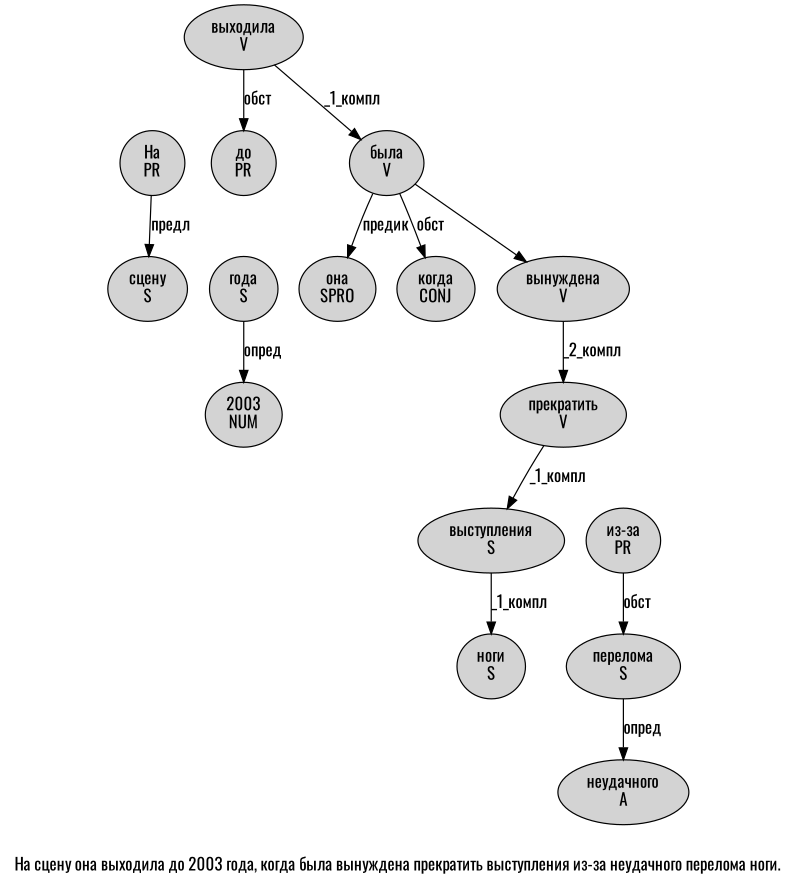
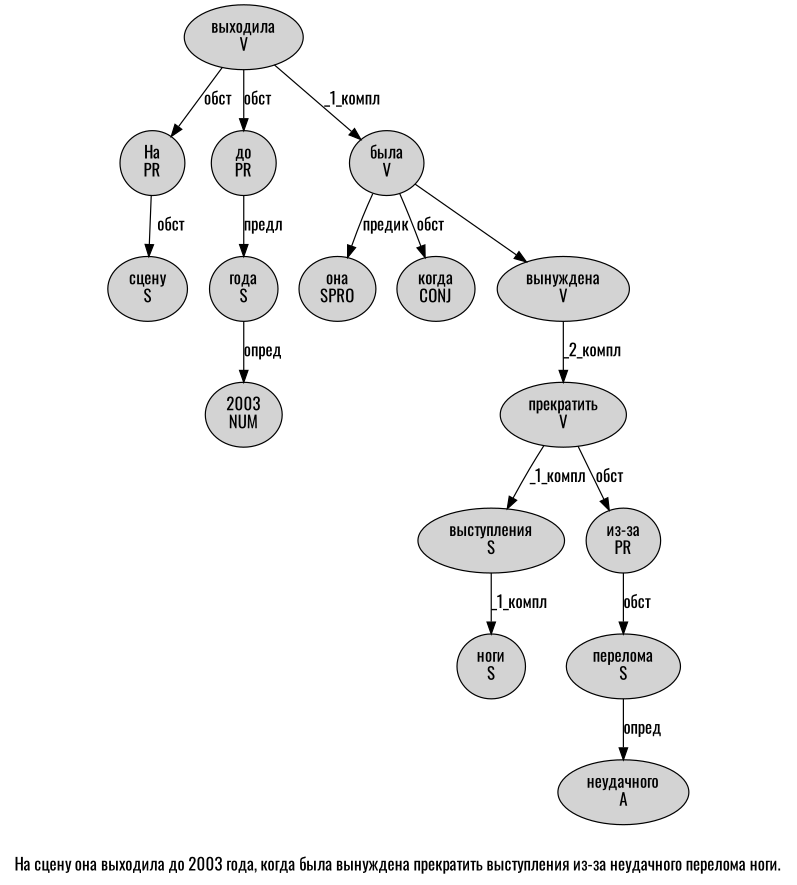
none -> (200, 97)
none -> (244, 220)
(171, 226) -> (171, 226)
none -> (591, 473)
